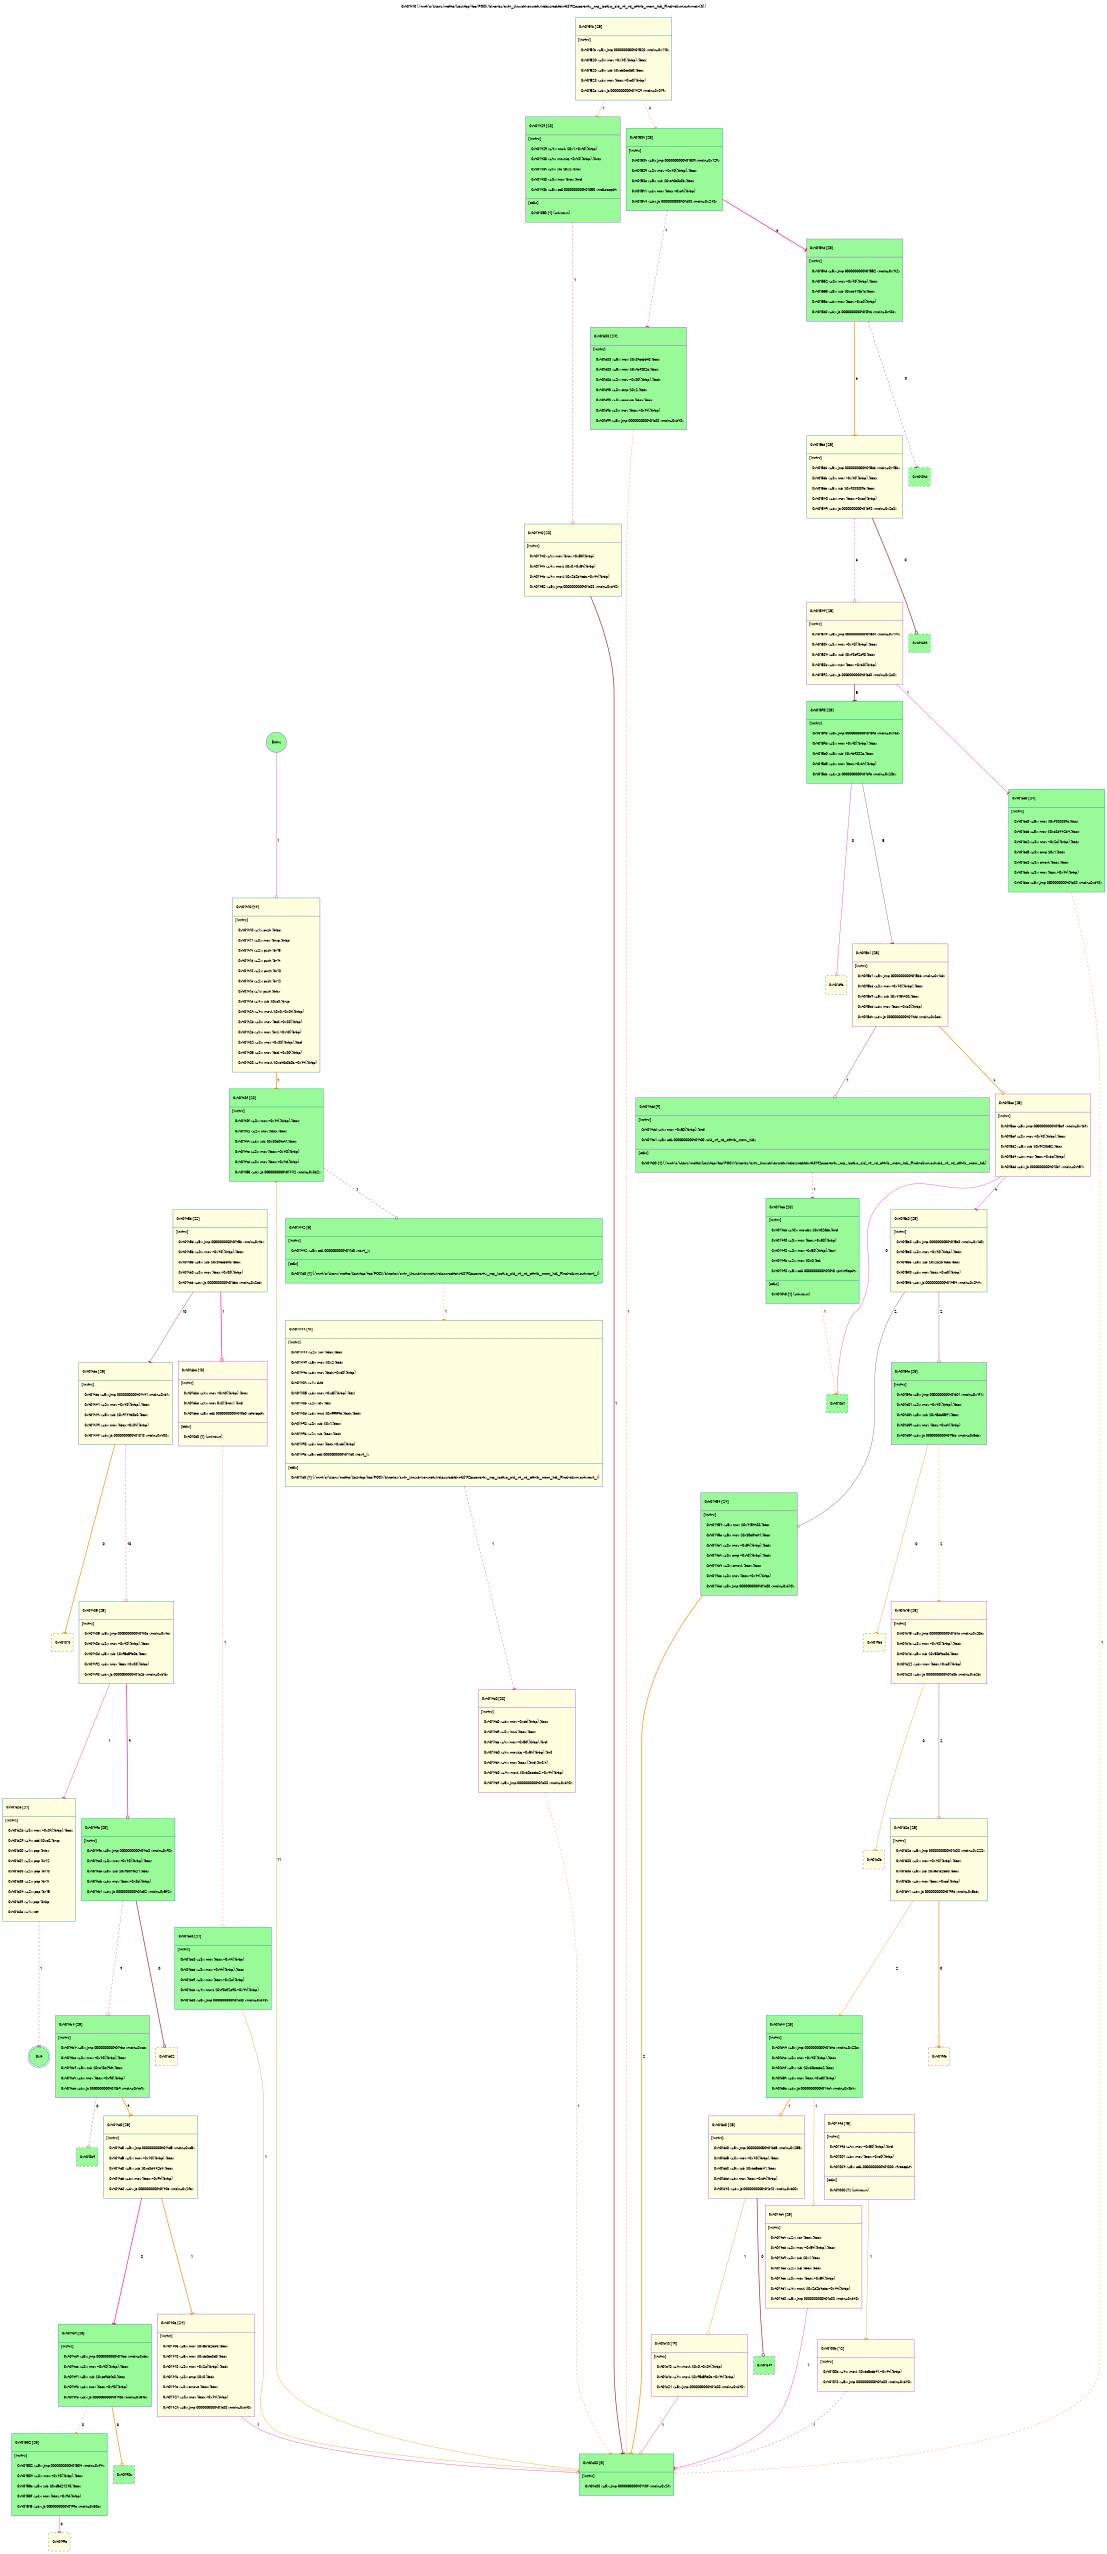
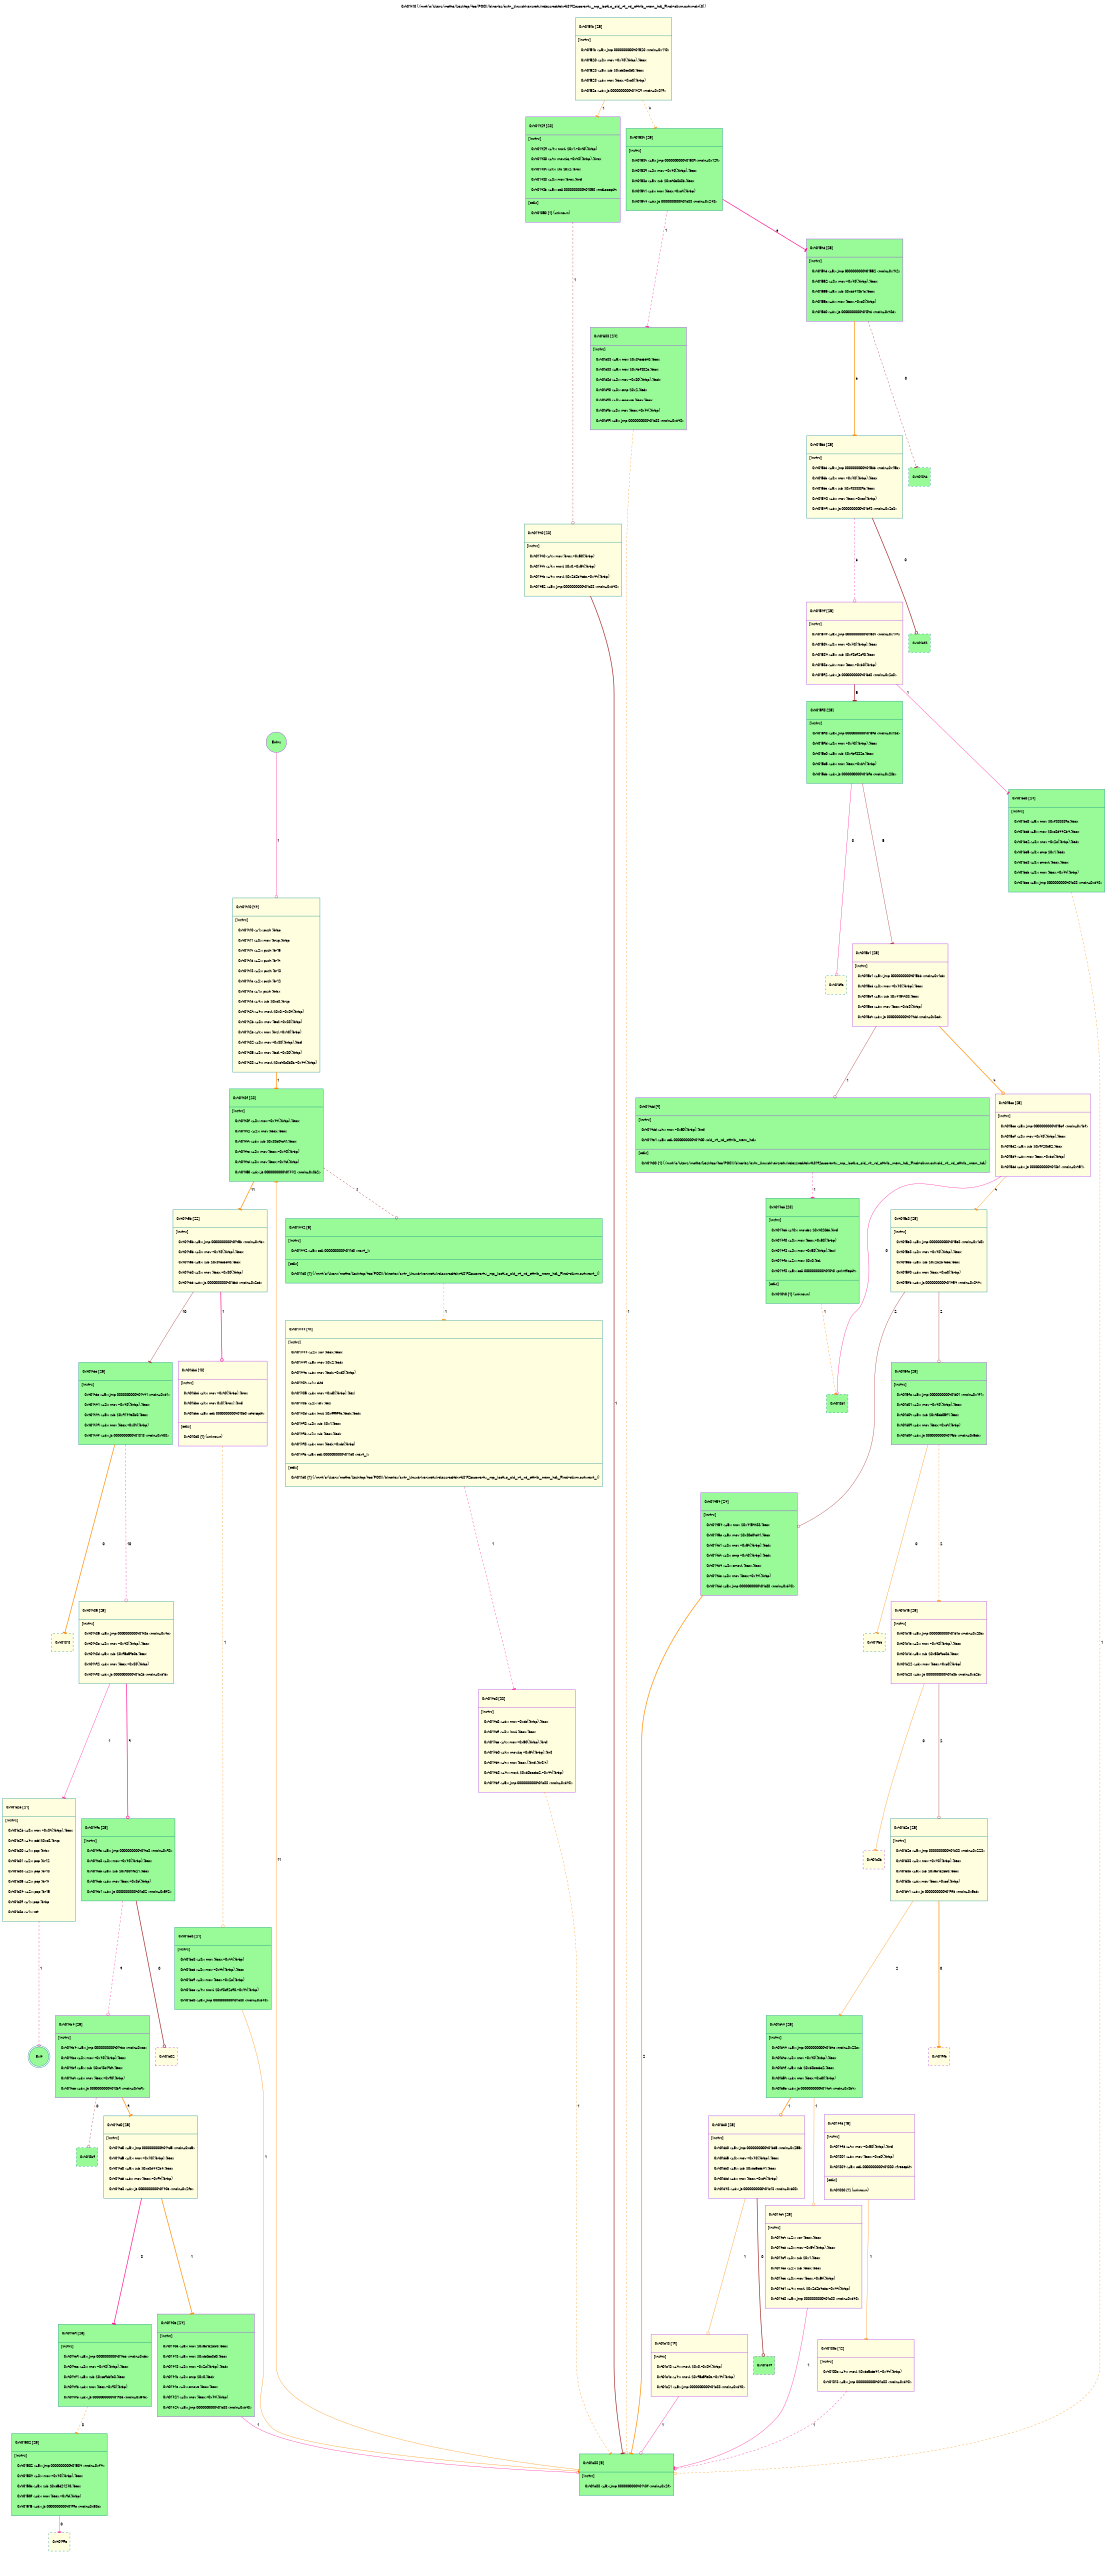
(992, 1192) -> (992, 1192)
none -> (247, 1195)
(126, 1404) -> (126, 1404)
(39, 1983) -> (39, 1983)
(206, 2365) -> (206, 2365)
(124, 2475) -> none
